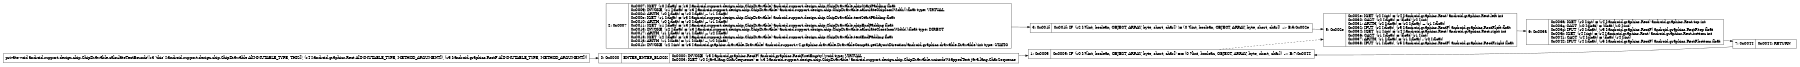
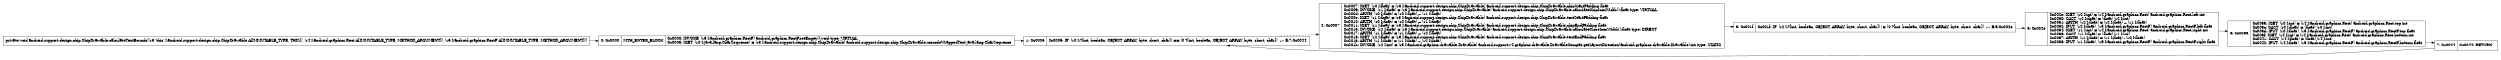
(1270, 44) -> (1297, 35)
(645, 58) -> (643, 41)
